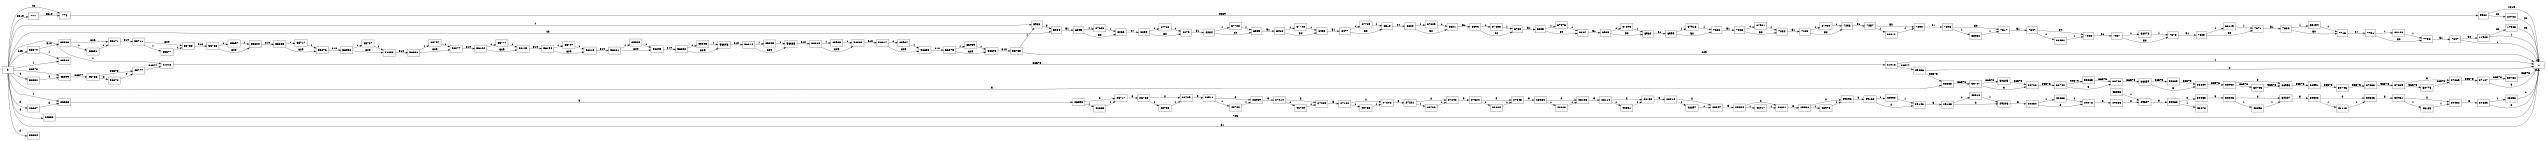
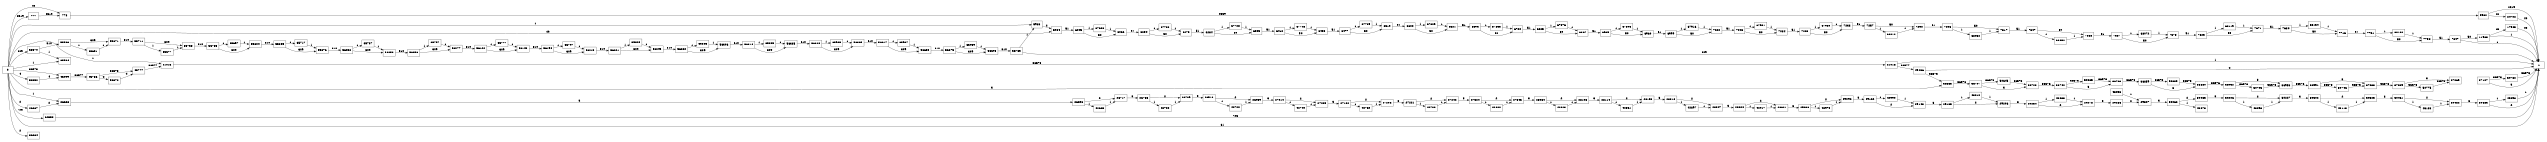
none -> (2341, 81)
(2468, 81) -> none
(20, 110) -> (20, 110)
